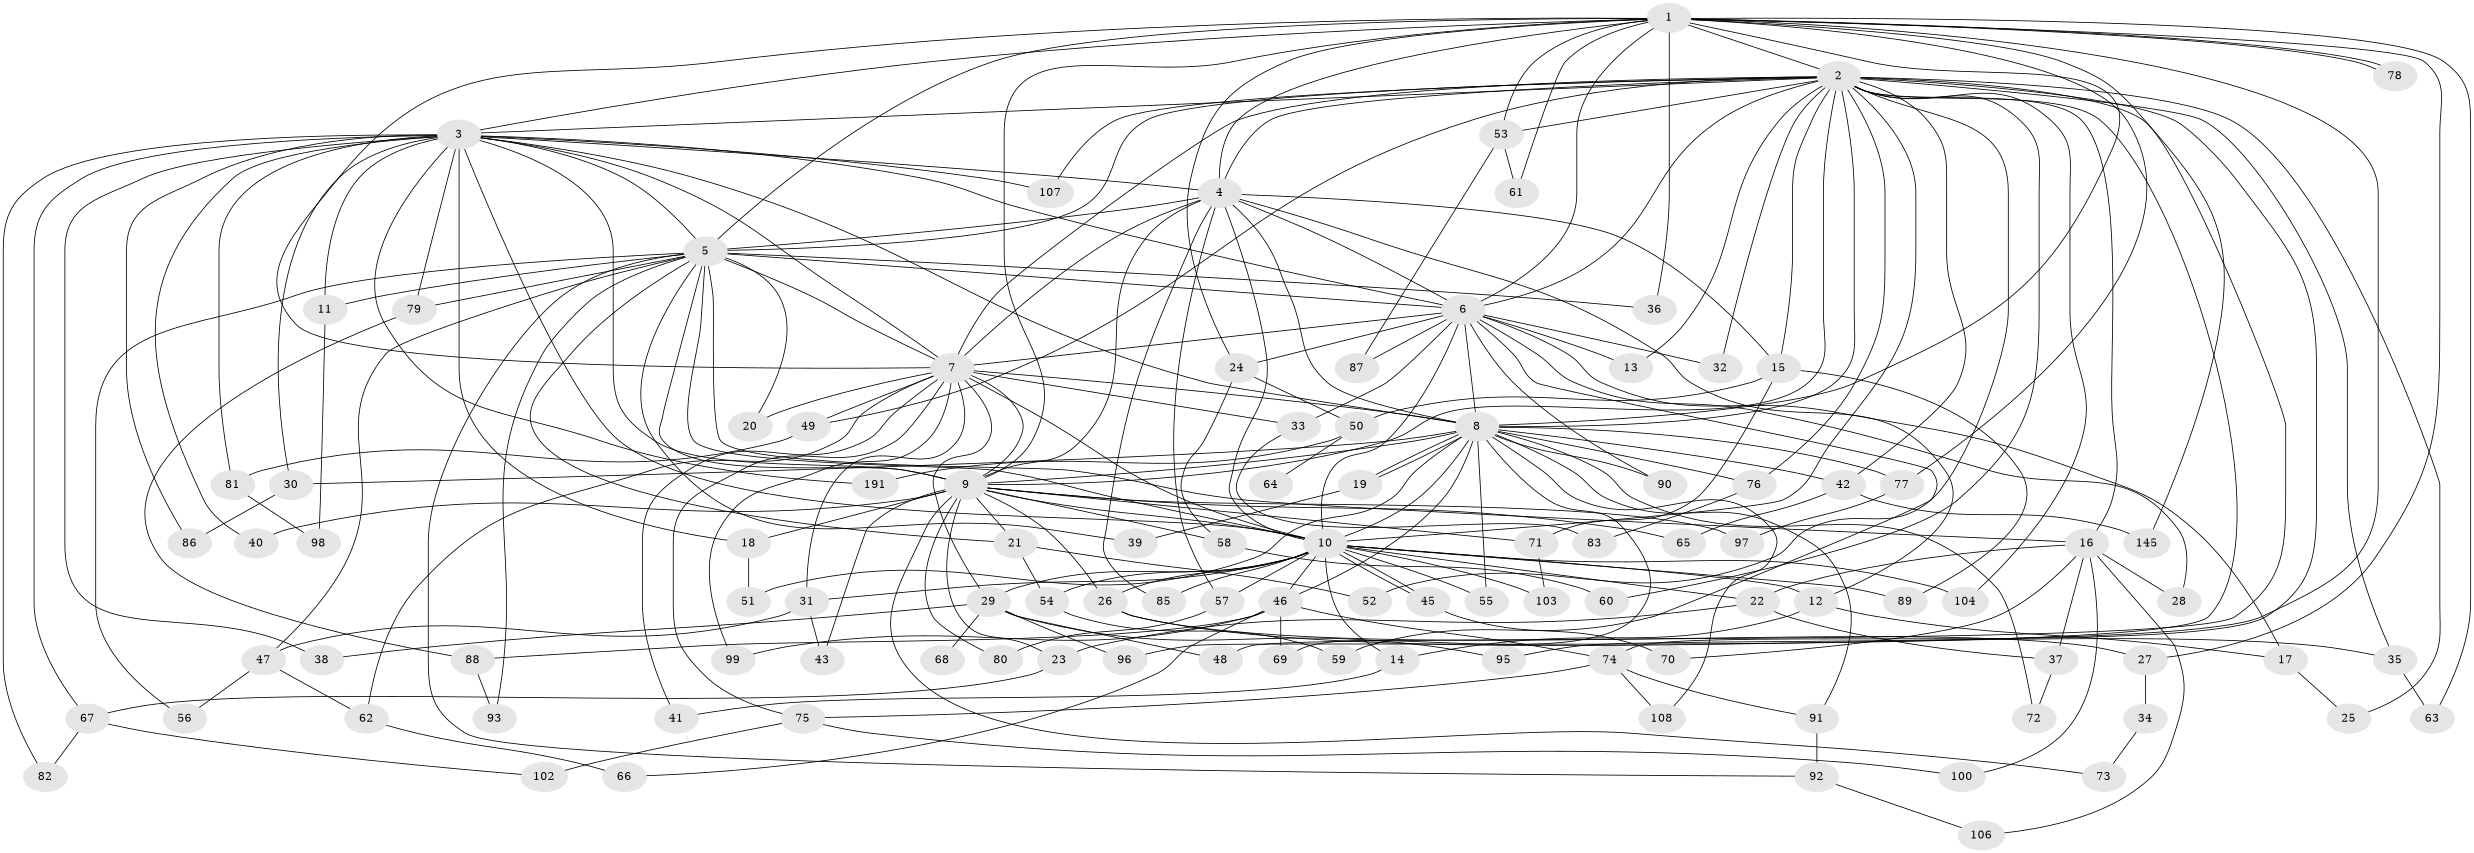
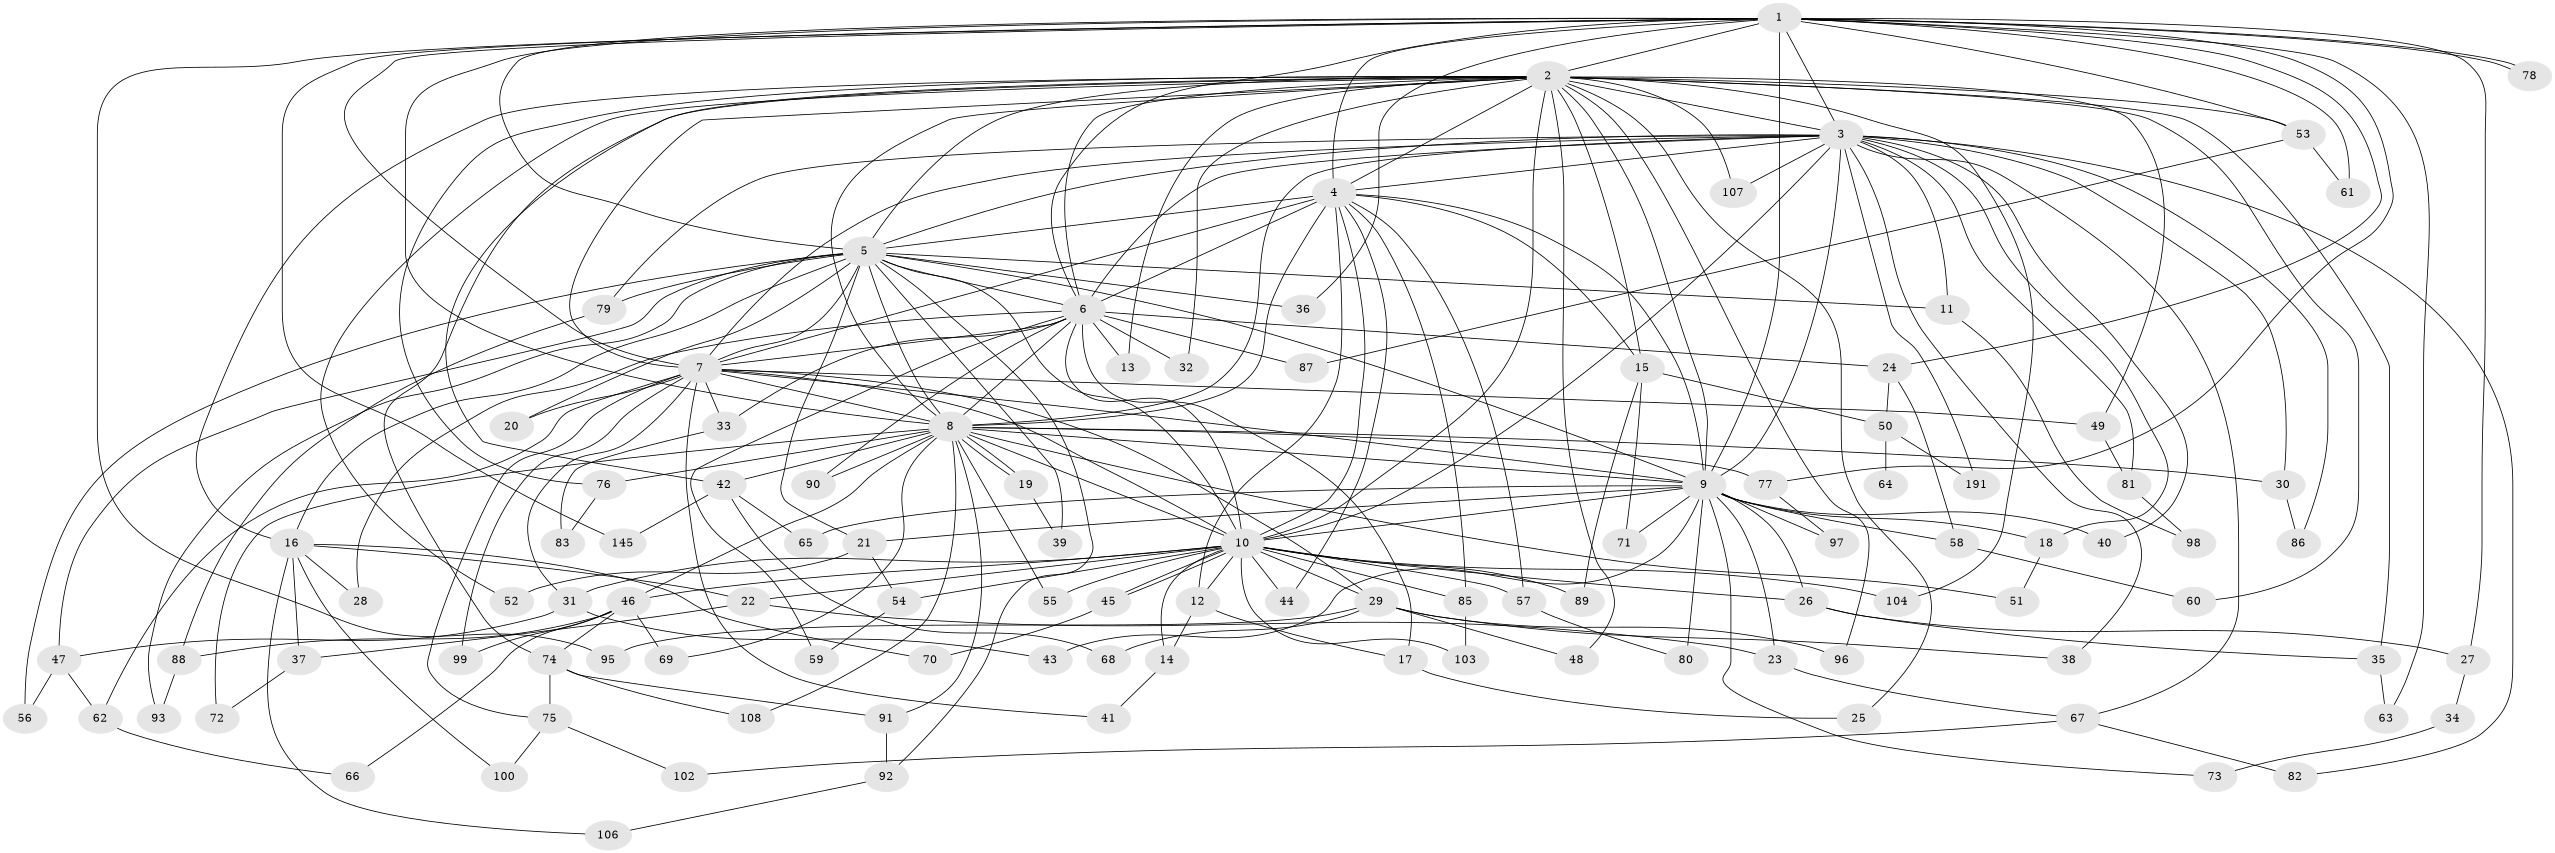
none -> (895, 336)
(1541, 567) -> (1466, 633)
none -> (1287, 602)
none -> (851, 609)
